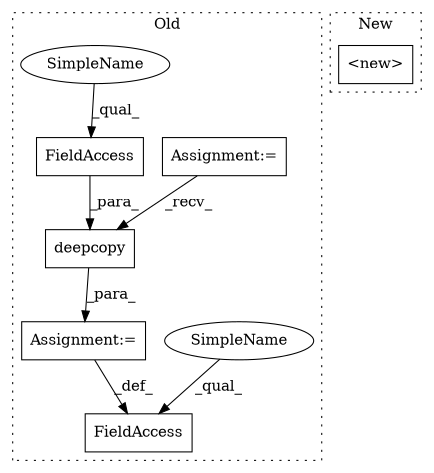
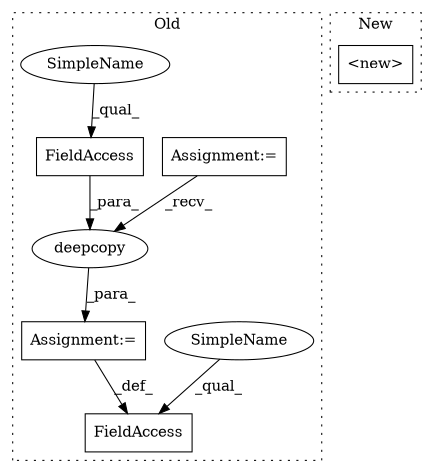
(90, 249) -> (90, 249)
